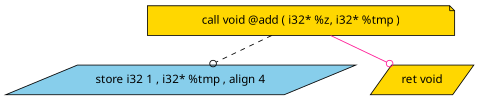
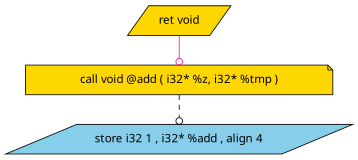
(359, 49) -> (179, 47)
(181, 80) -> (179, 139)
